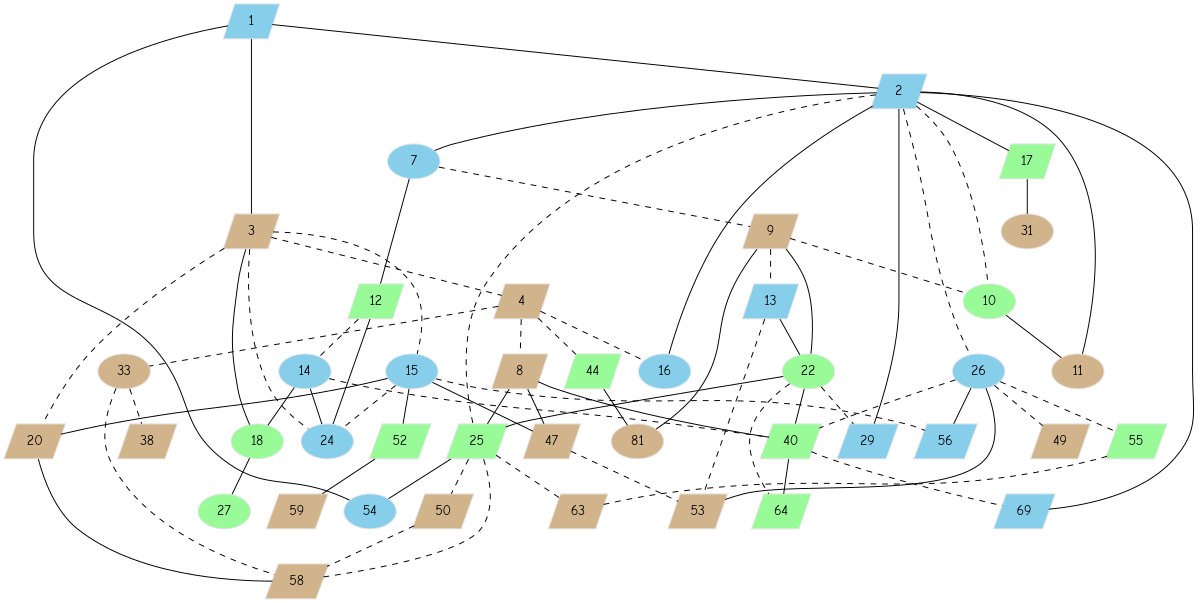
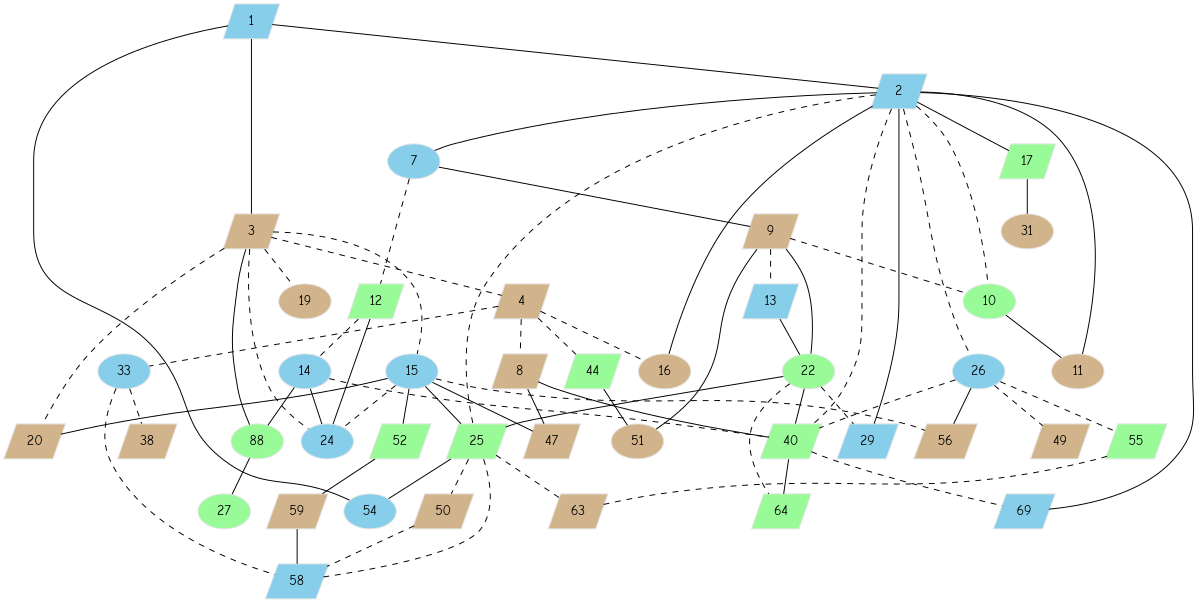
(594, 197) -> (594, 197)
(395, 231) -> (395, 231)
none -> (862, 272)
none -> (305, 301)
(124, 371) -> (124, 371)
(665, 371) -> (665, 371)
(502, 400) -> (444, 406)
(257, 441) -> (257, 441)
(637, 441) -> (637, 441)
(946, 441) -> (946, 441)
(698, 511) -> none
(132, 558) -> (297, 546)
(297, 581) -> (297, 581)
